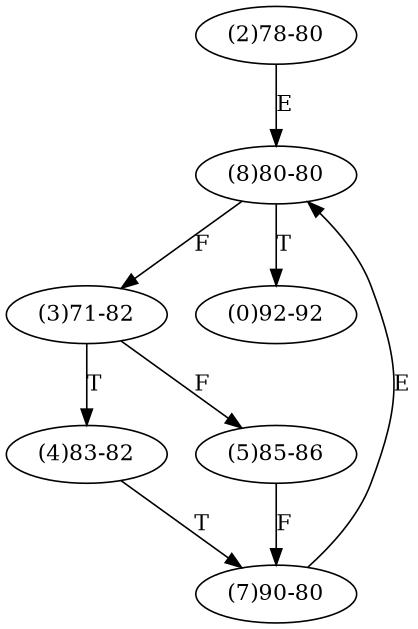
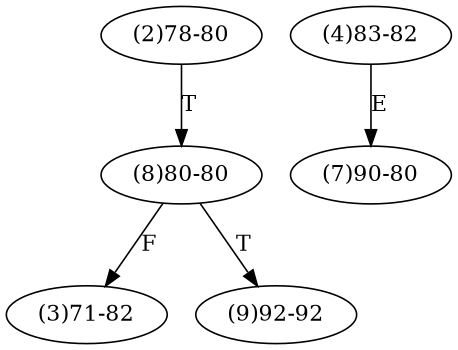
(285, 105) -> (190, 105)
(276, 315) -> (276, 315)
(87, 376) -> none
(393, 393) -> none
(276, 454) -> none
(202, 524) -> (380, 105)
